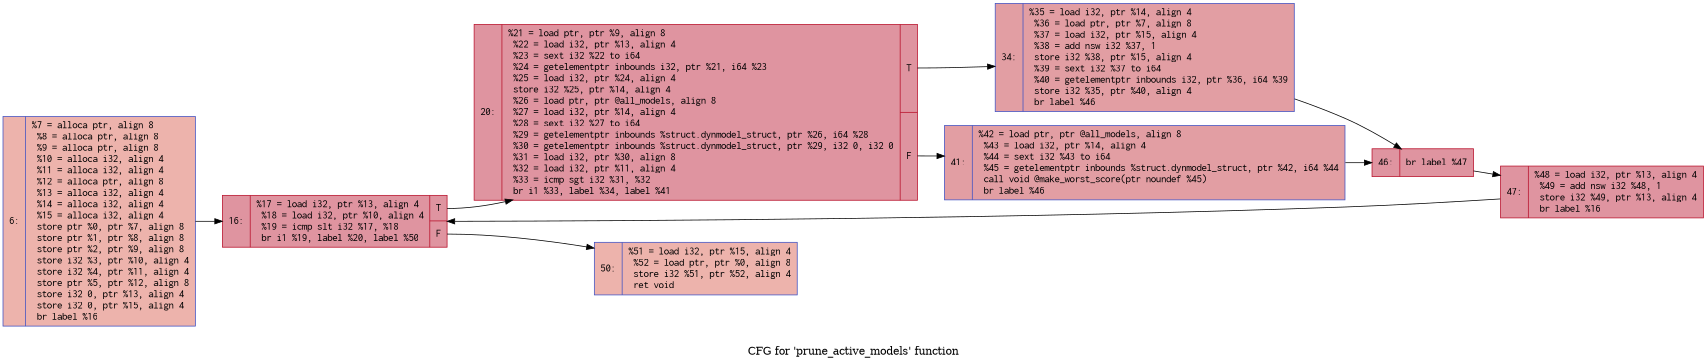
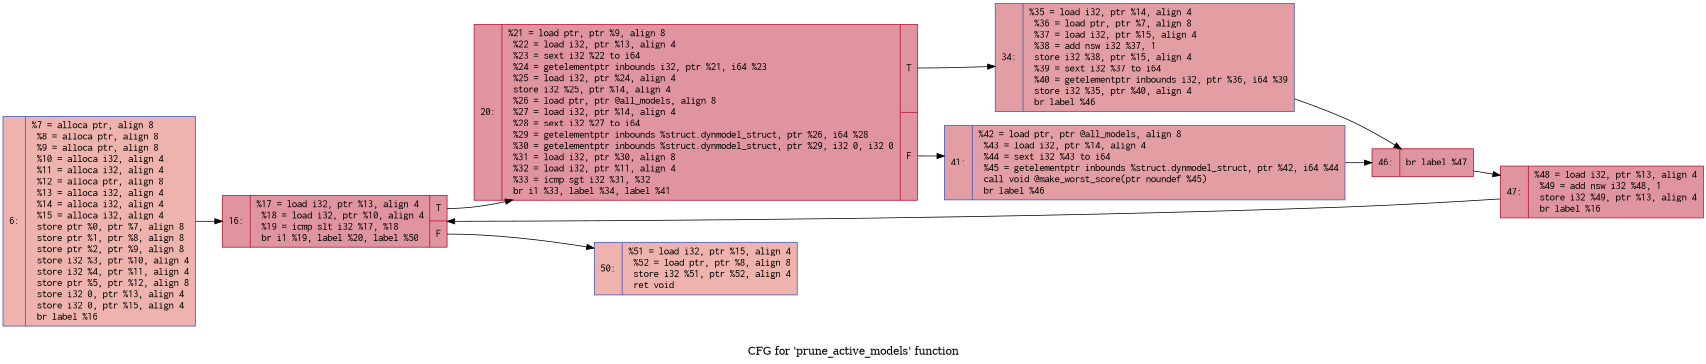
(710, 263) -> (710, 263)
